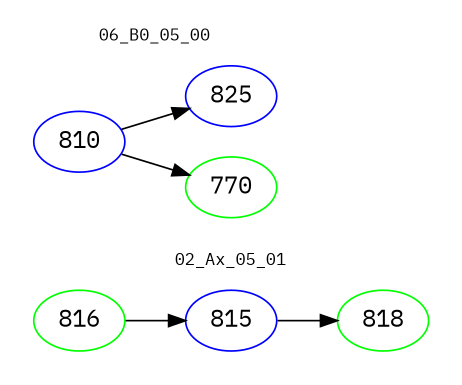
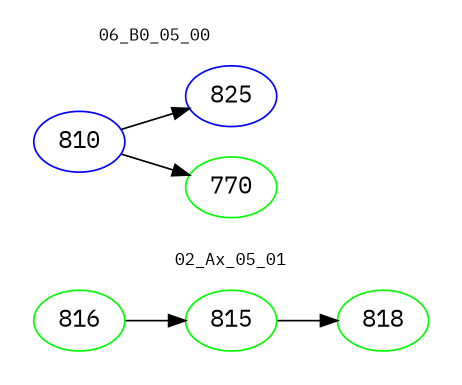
(231, 321) -> (231, 321)
